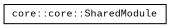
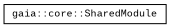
(85, 14) -> (85, 14)
